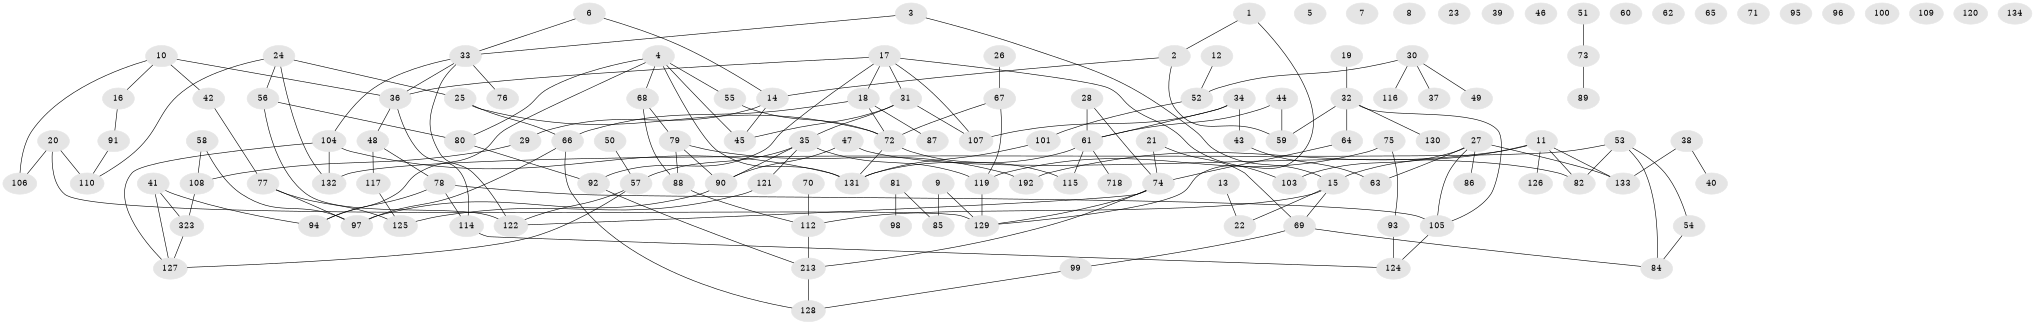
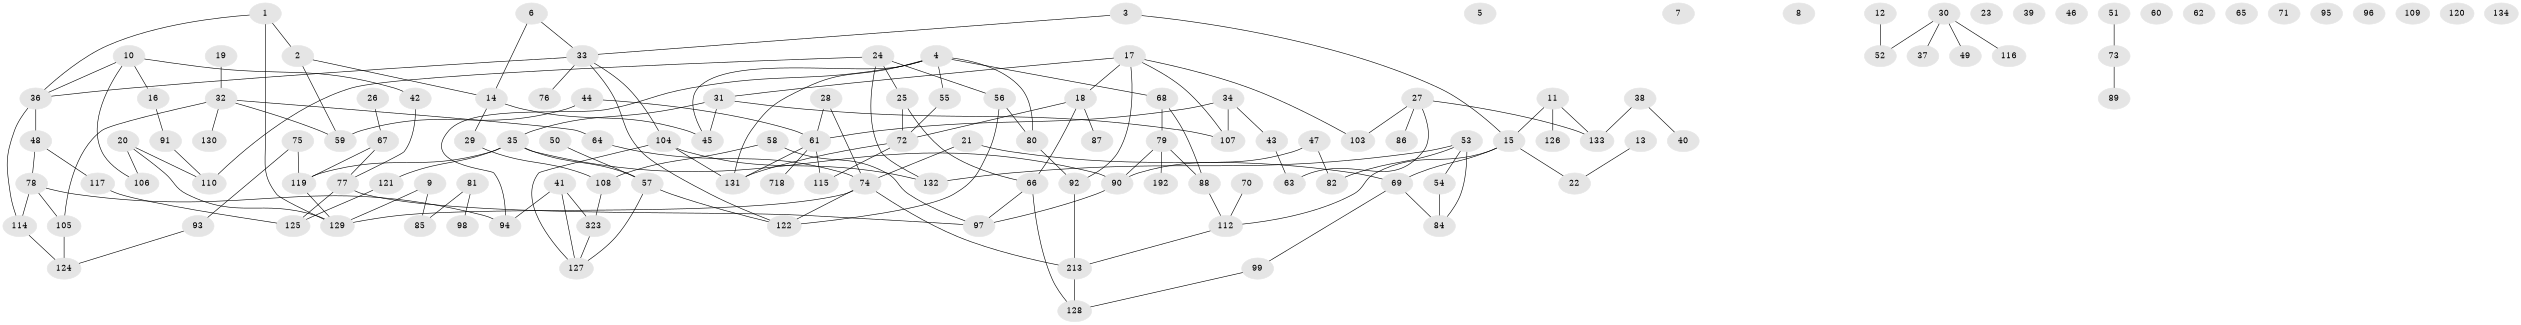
(1882, 14) -> none
(639, 71) -> (140, 34)
(946, 117) -> (365, 161)
(1043, 141) -> none
(1282, 155) -> none
(1564, 166) -> none
(1445, 179) -> none
